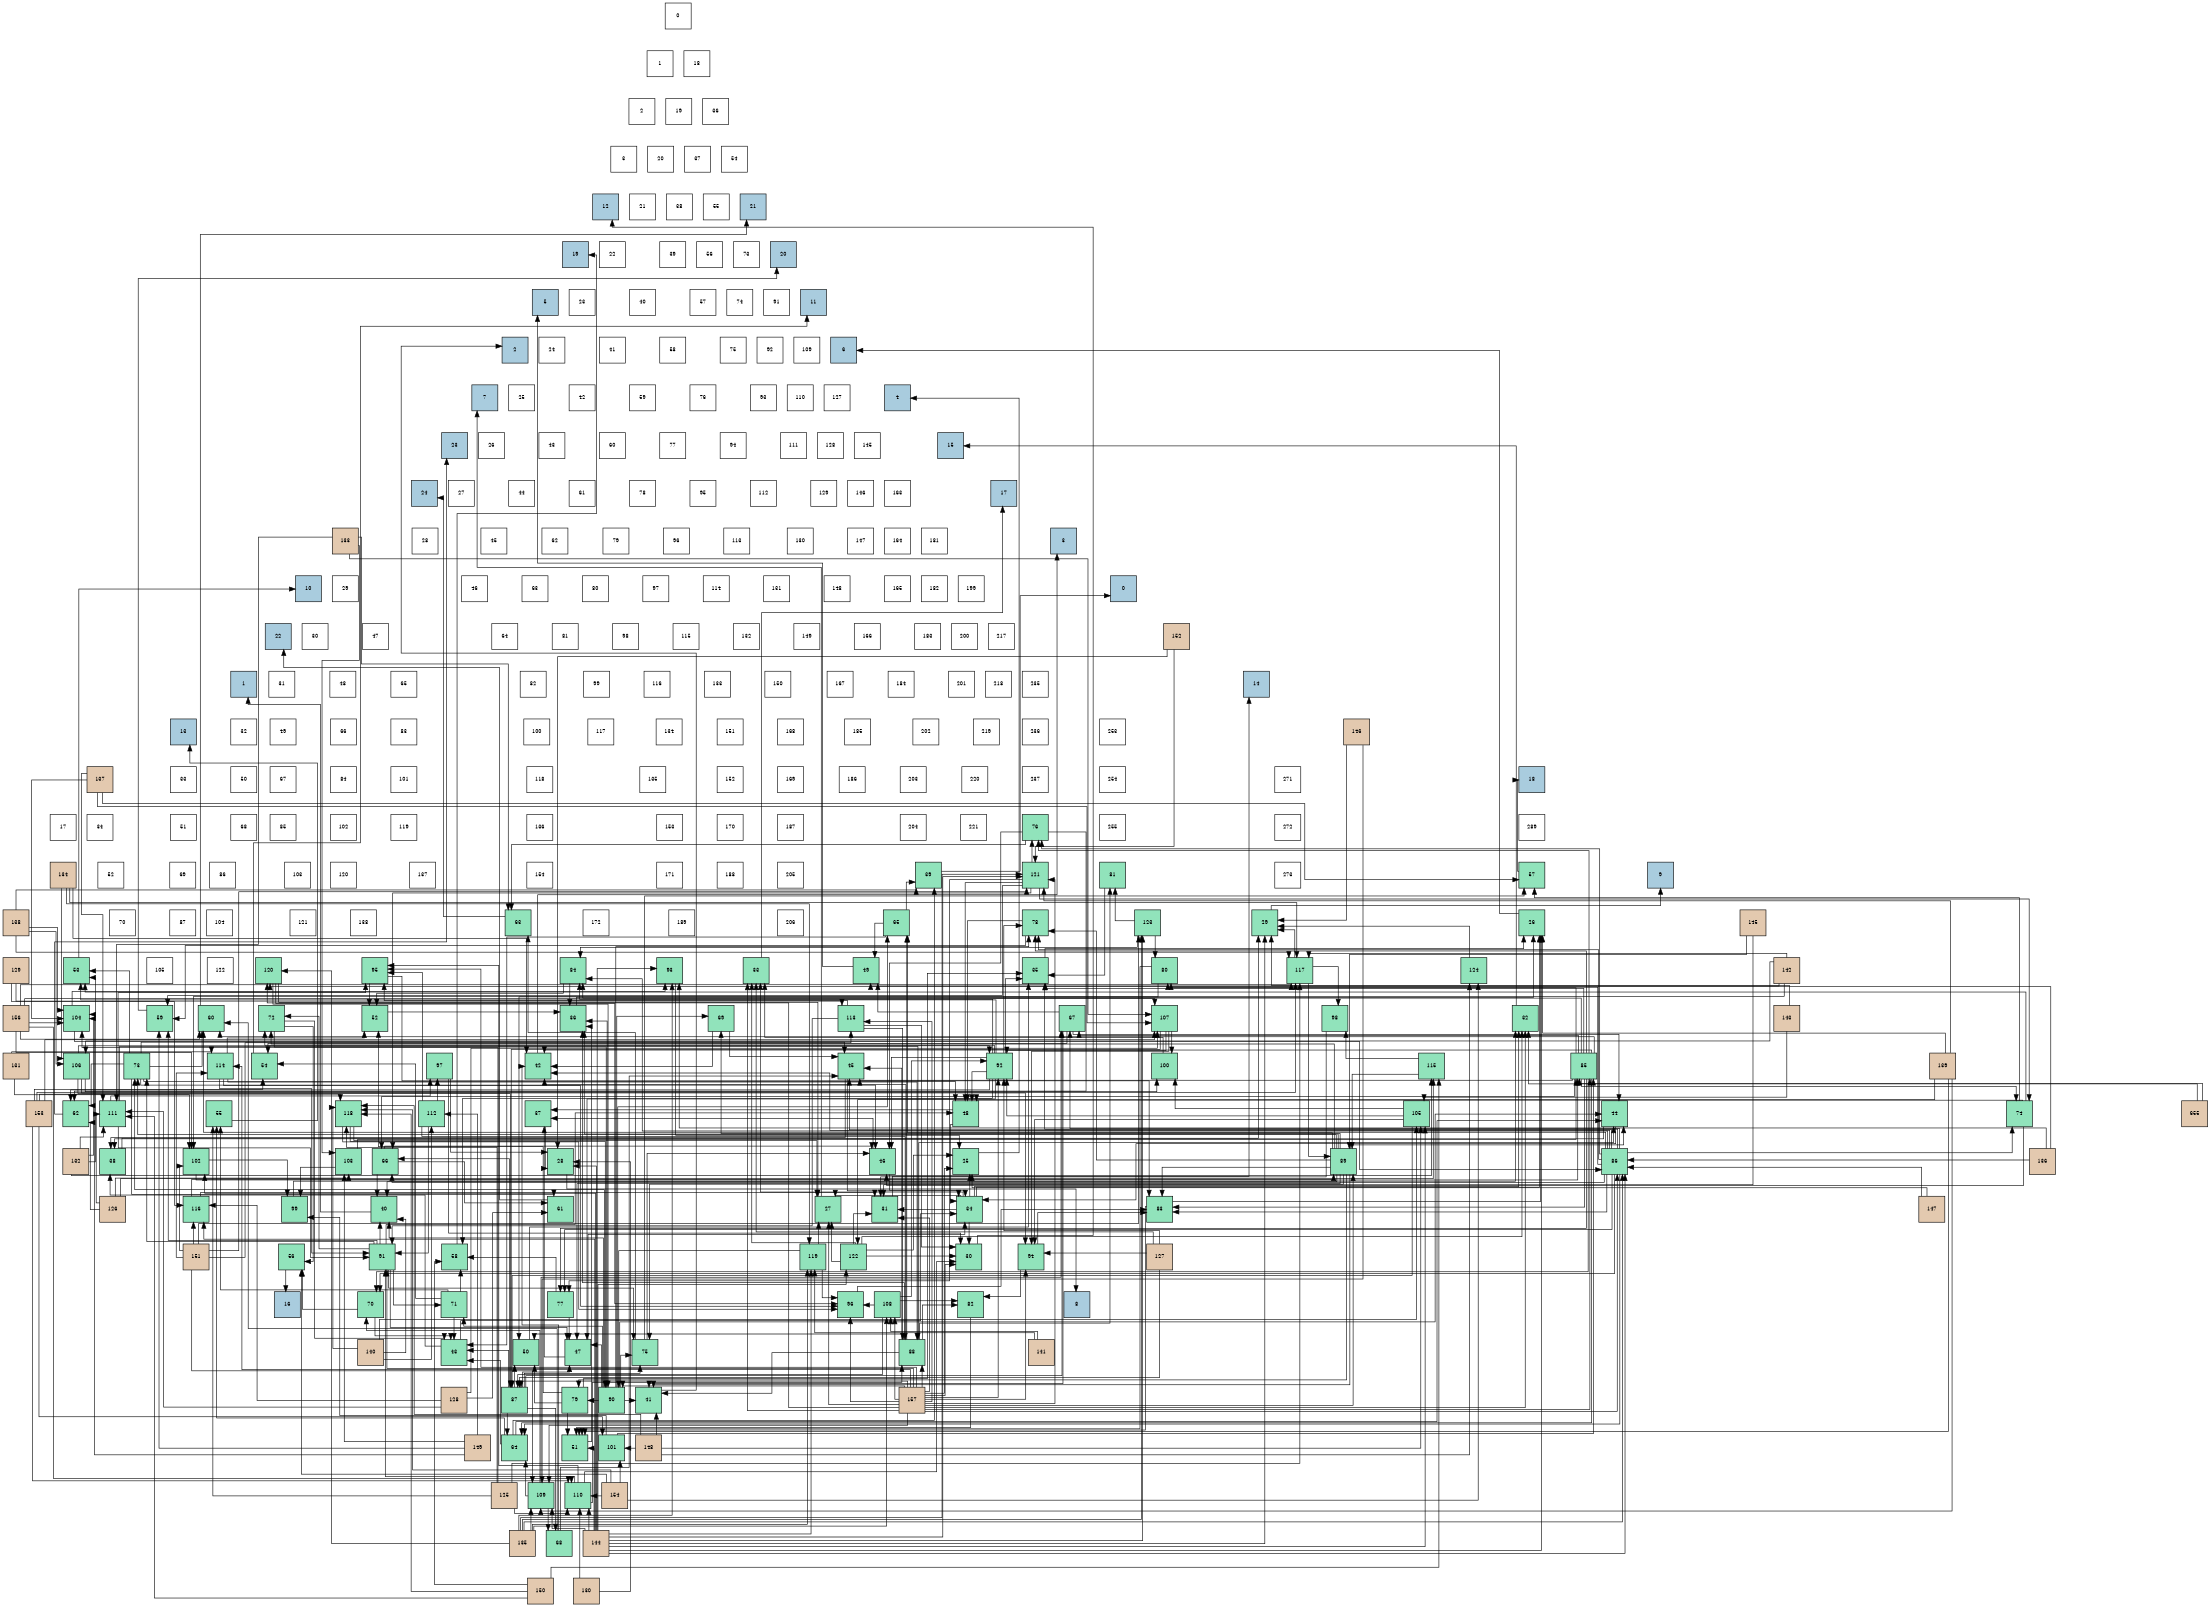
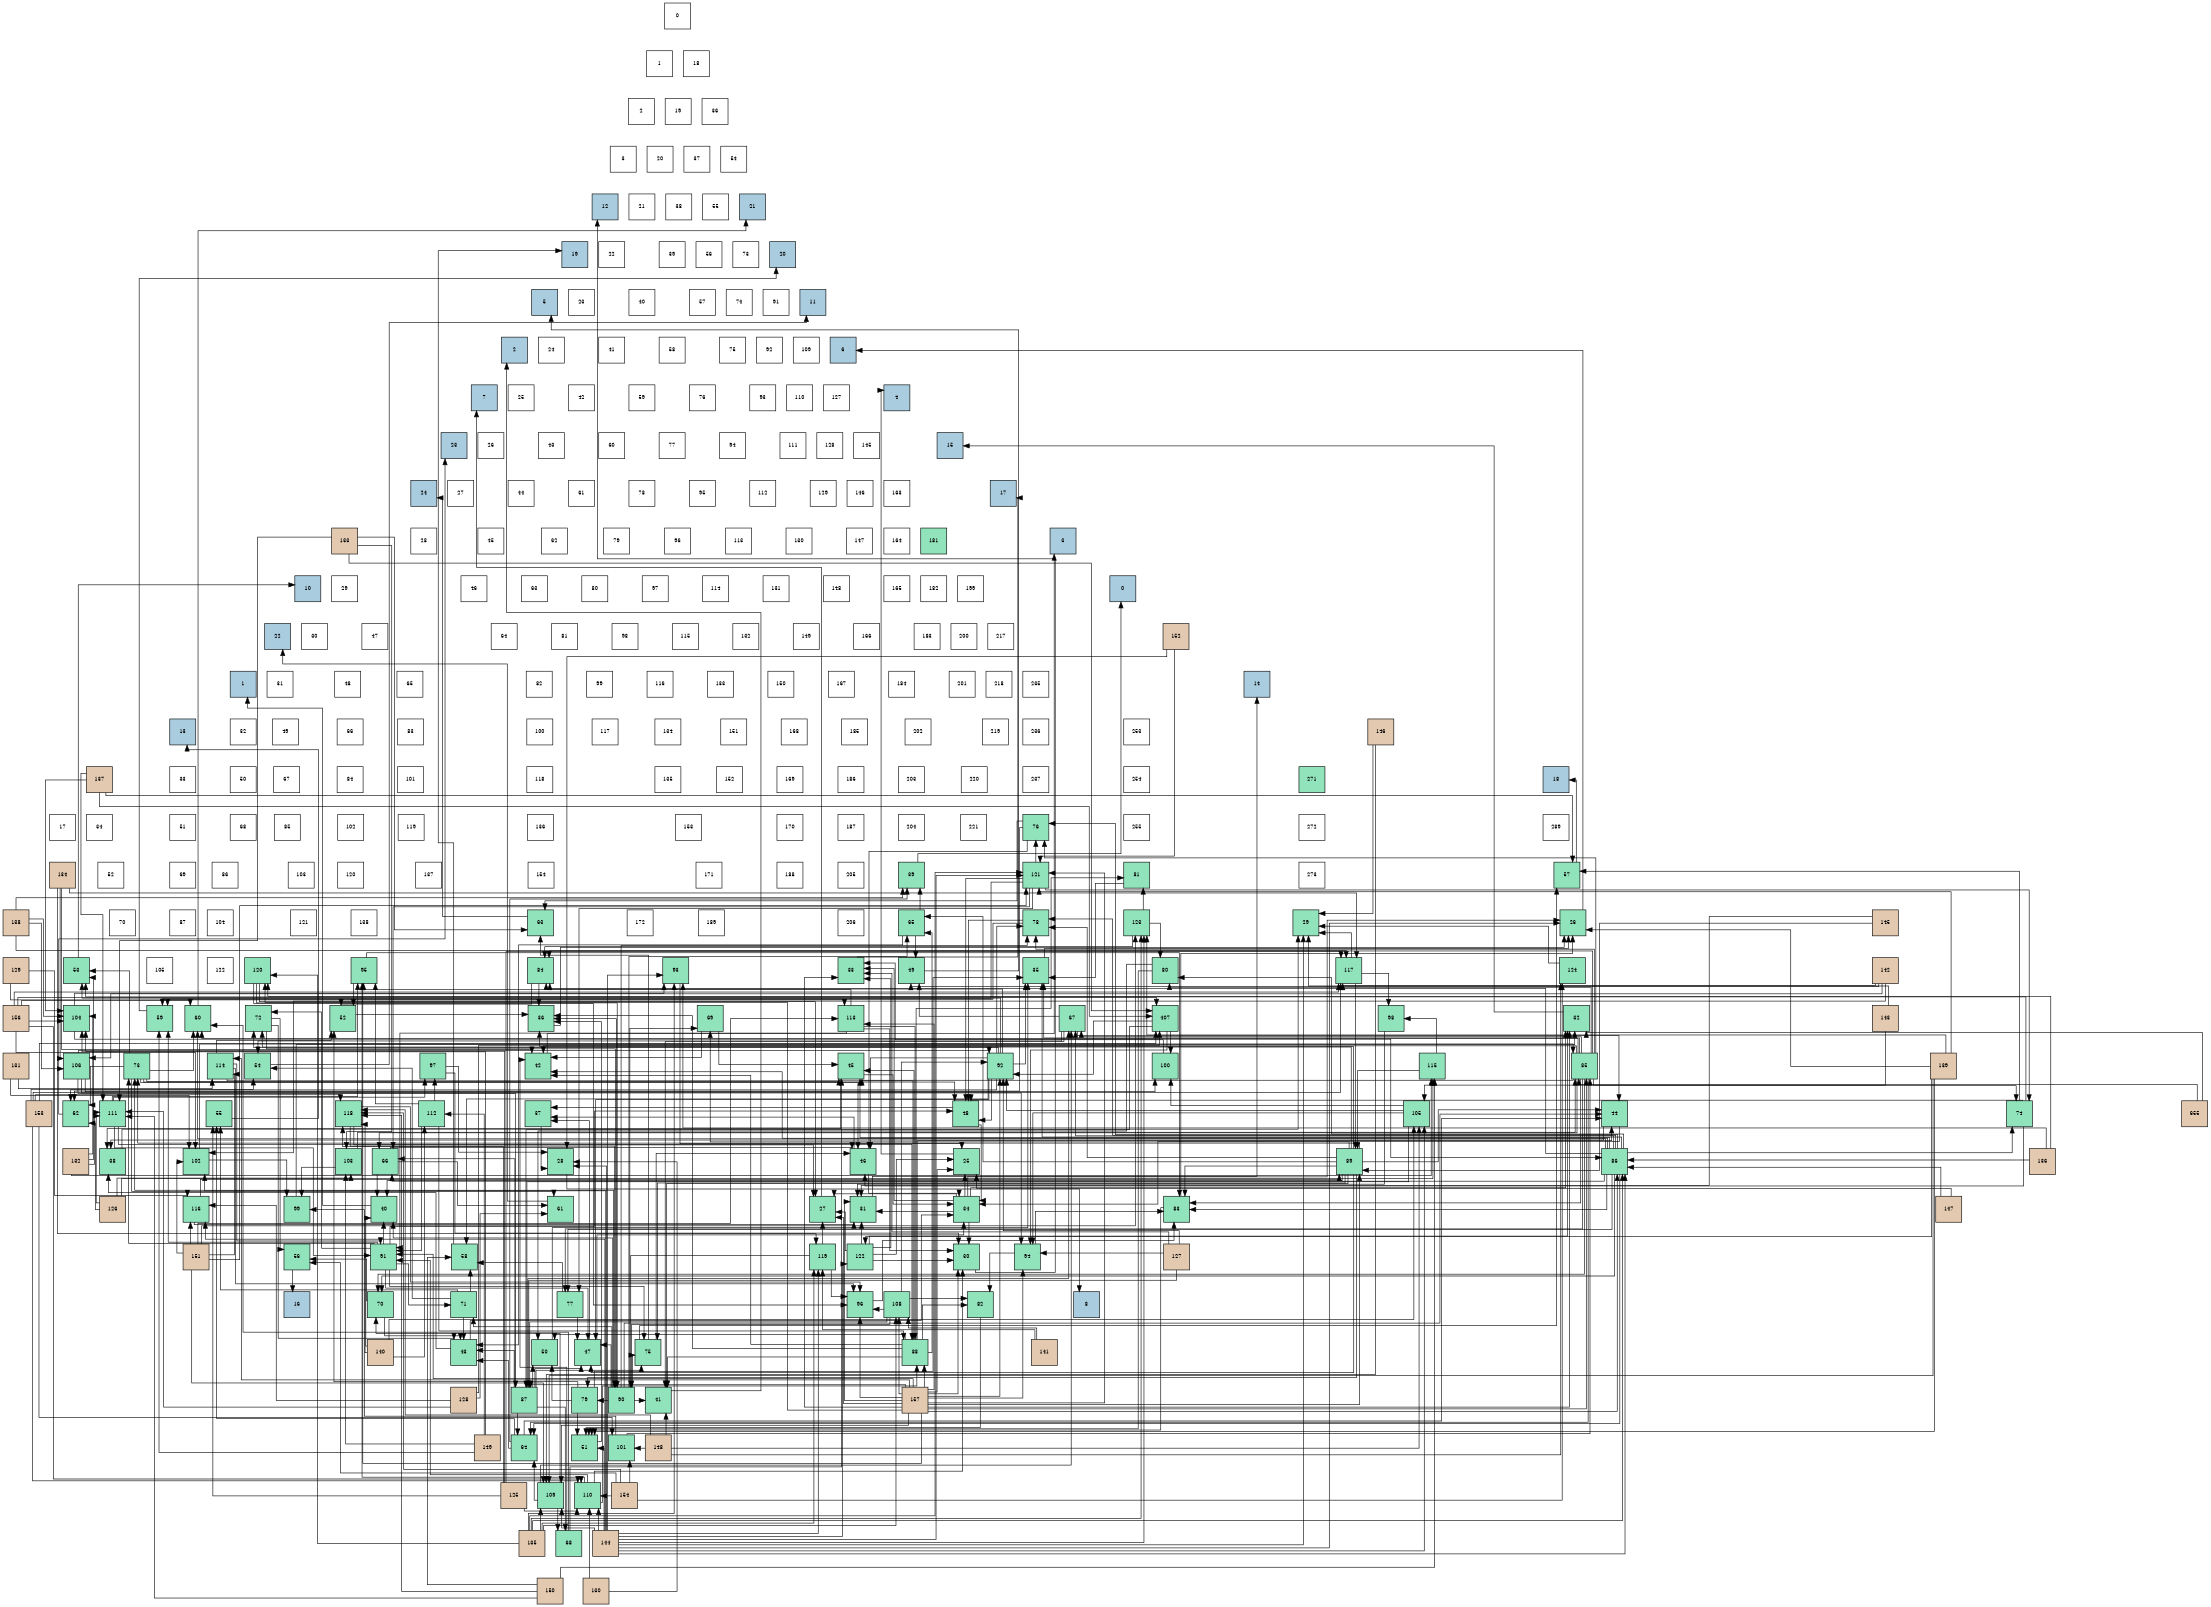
(934, 541) -> (934, 541)
(1288, 780) -> (1312, 780)
(1661, 875) -> none
(1165, 1018) -> (1165, 1018)
none -> (1509, 1035)
(764, 1386) -> (736, 1324)
